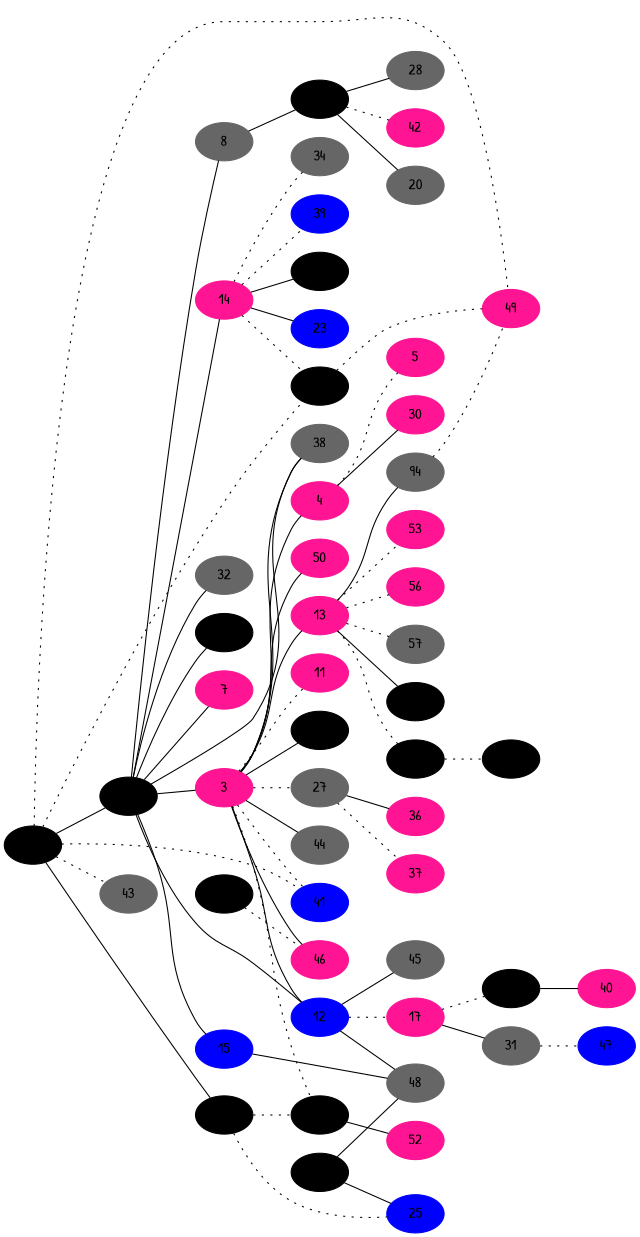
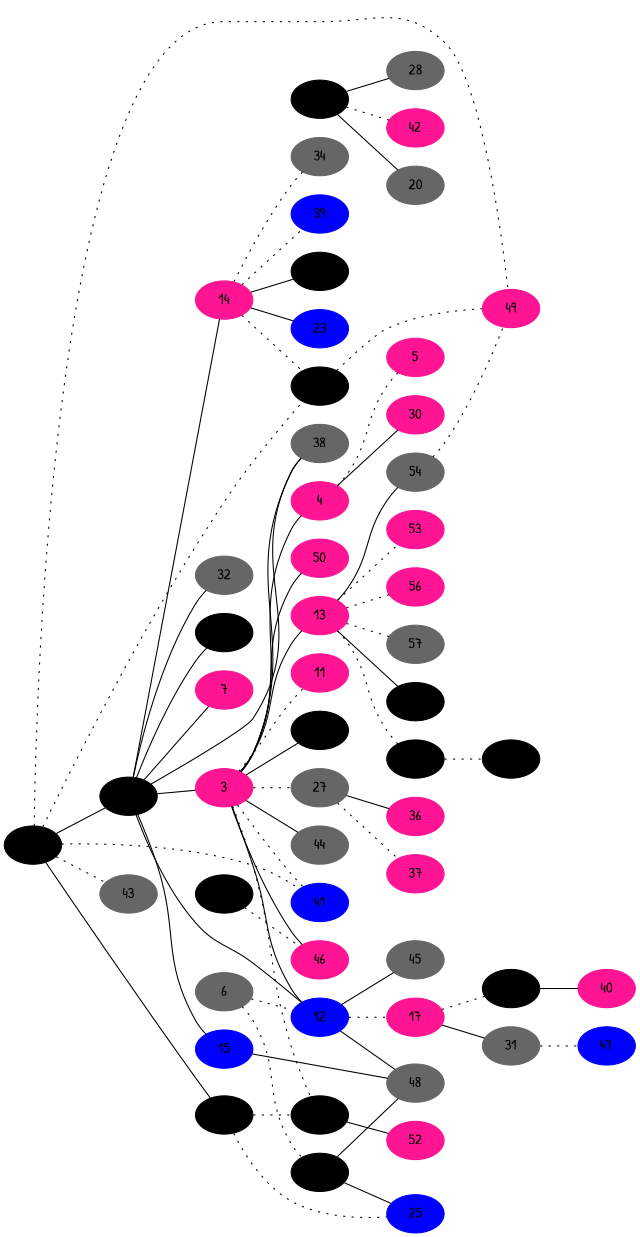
(224, 142) -> none
(415, 472) -> (415, 472)
none -> (224, 992)
